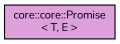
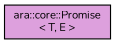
(60, 22) -> (58, 22)
